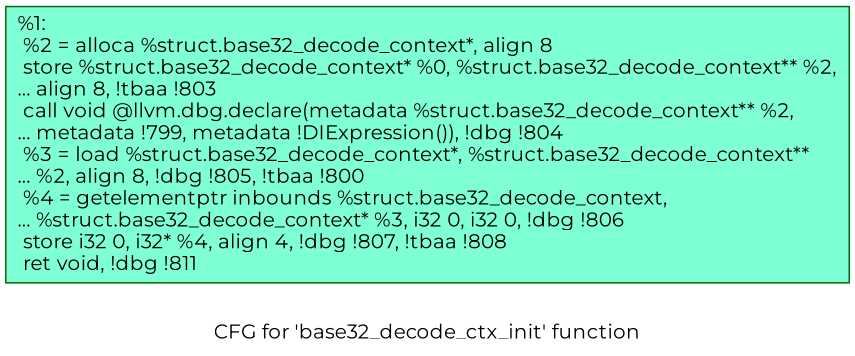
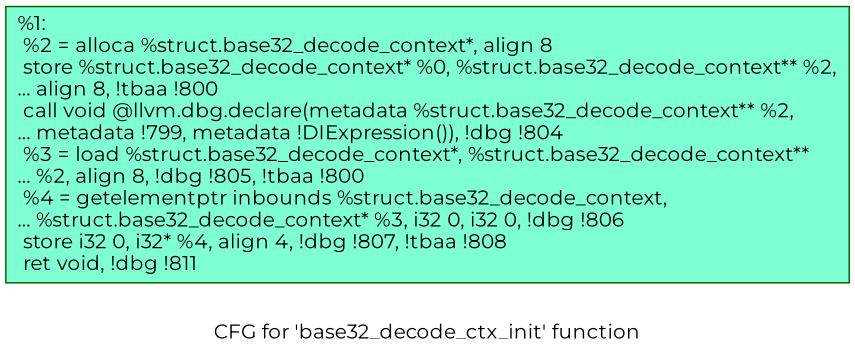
(118, 89) -> (119, 89)
